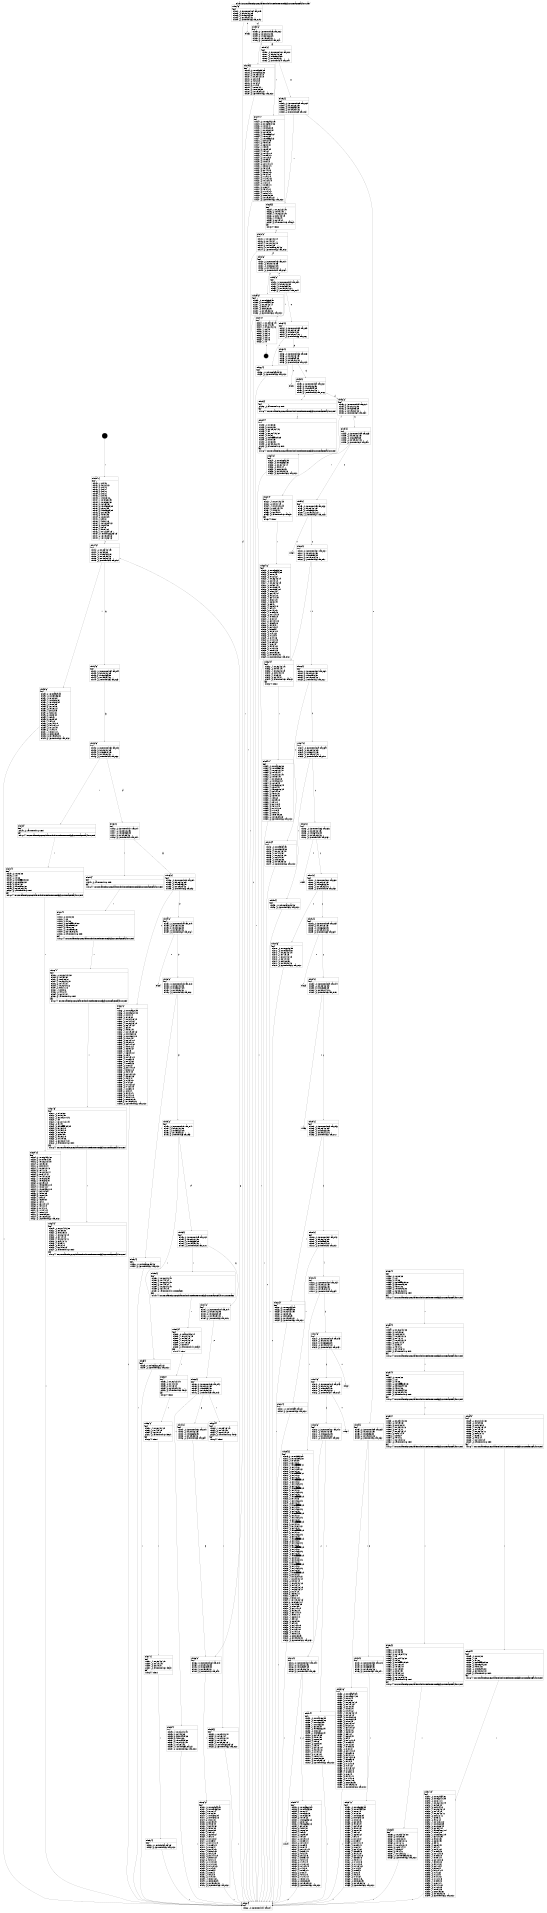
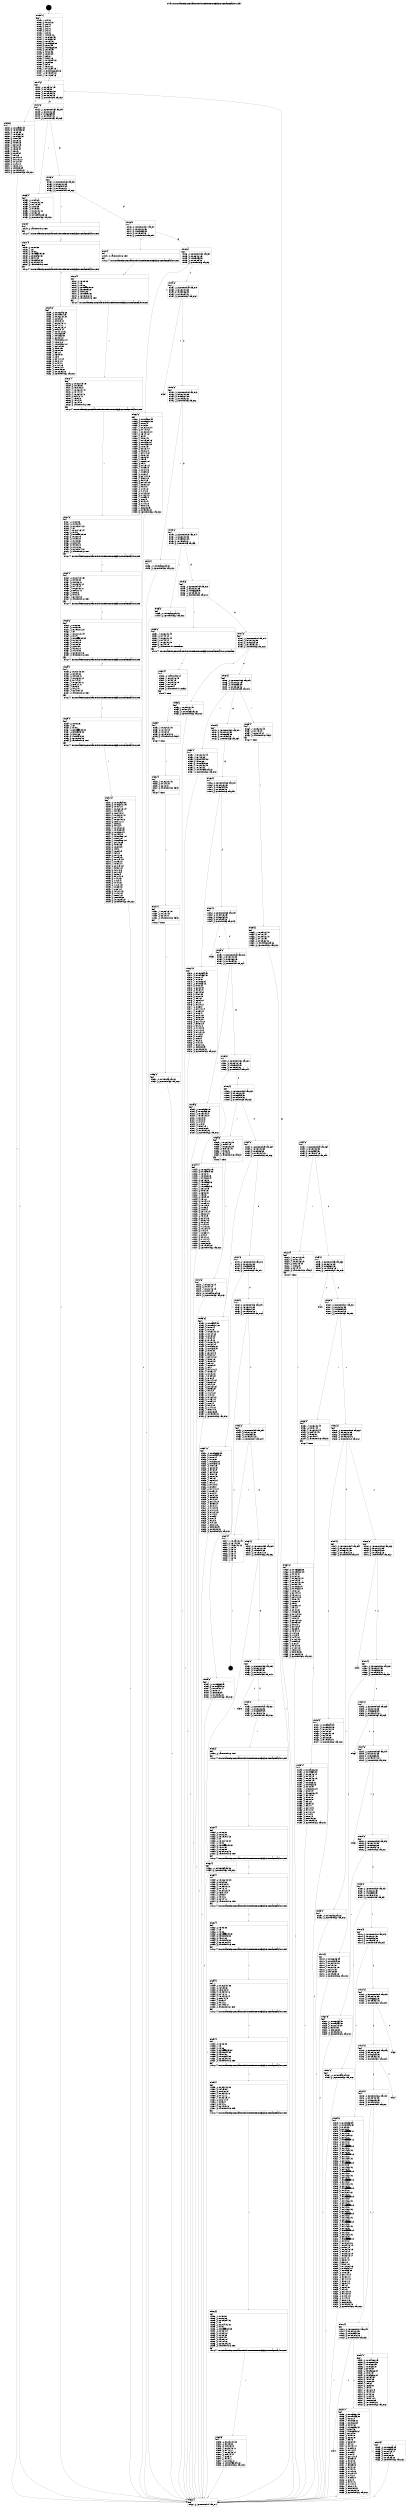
none -> (37, 207)
(272, 253) -> (249, 1285)
(353, 407) -> none
none -> (102, 641)
none -> (188, 709)
(314, 790) -> (362, 1490)
(242, 841) -> (221, 850)
none -> (248, 1891)
